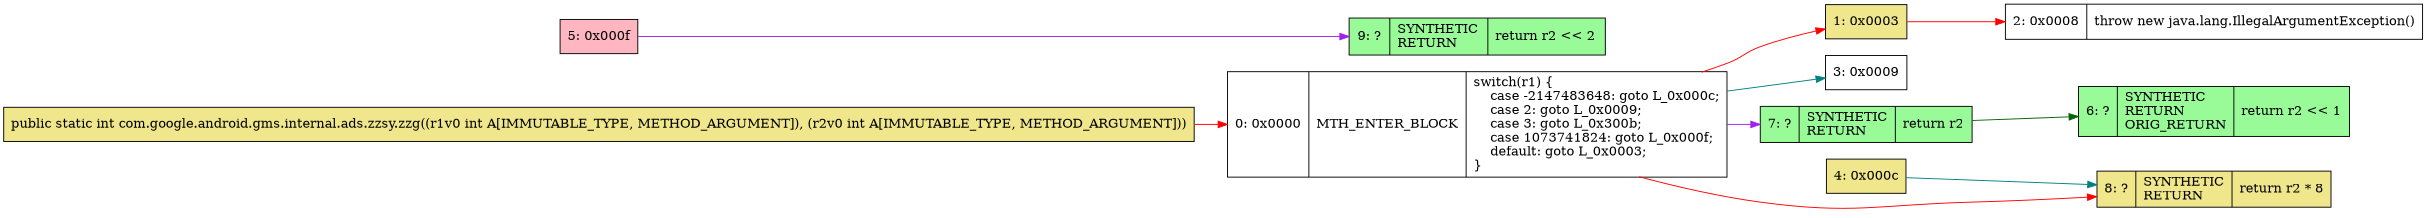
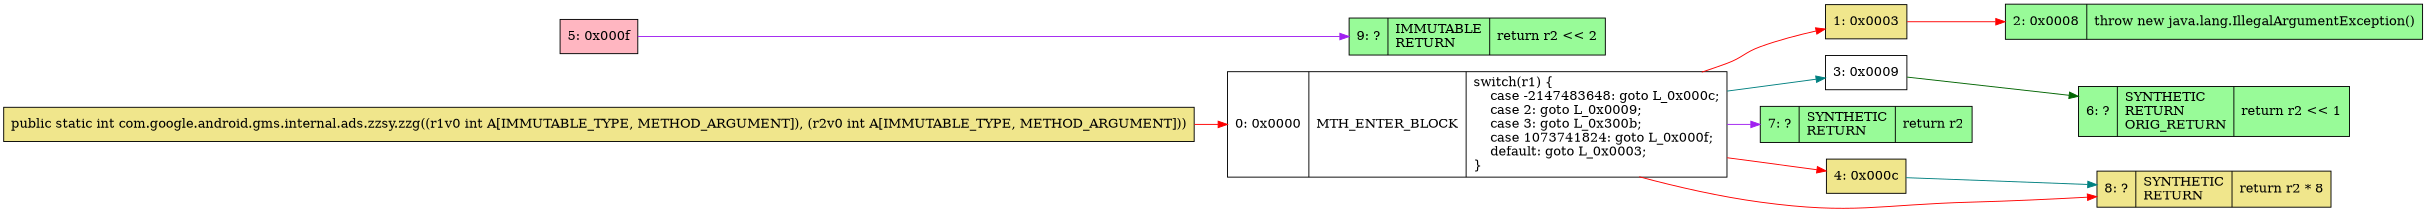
(2214, 22) -> (2214, 22)
(1438, 29) -> (1439, 29)
(2021, 119) -> (1988, 86)
none -> (1772, 164)
